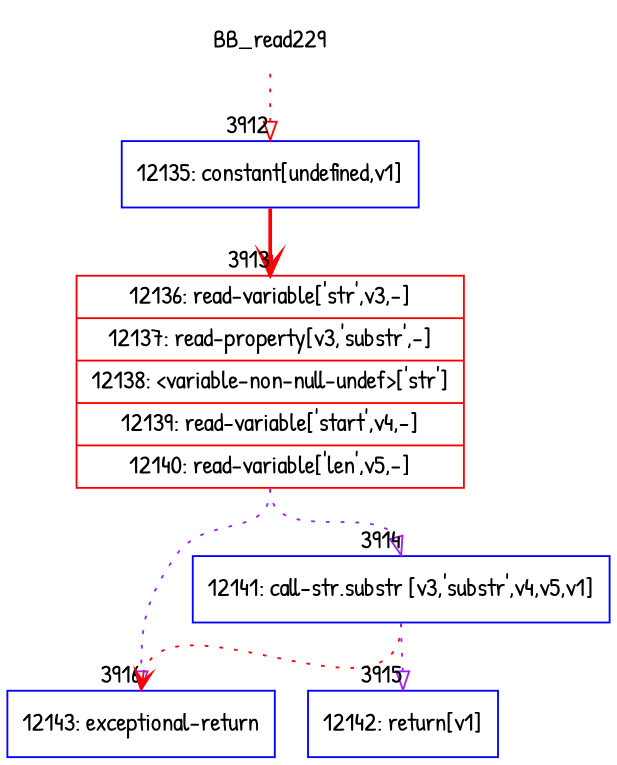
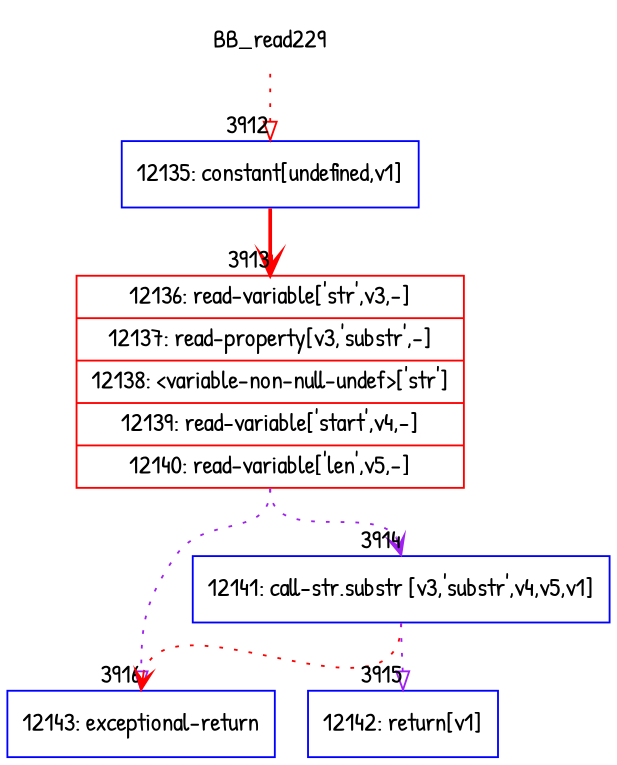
(326, 522) -> (326, 522)
